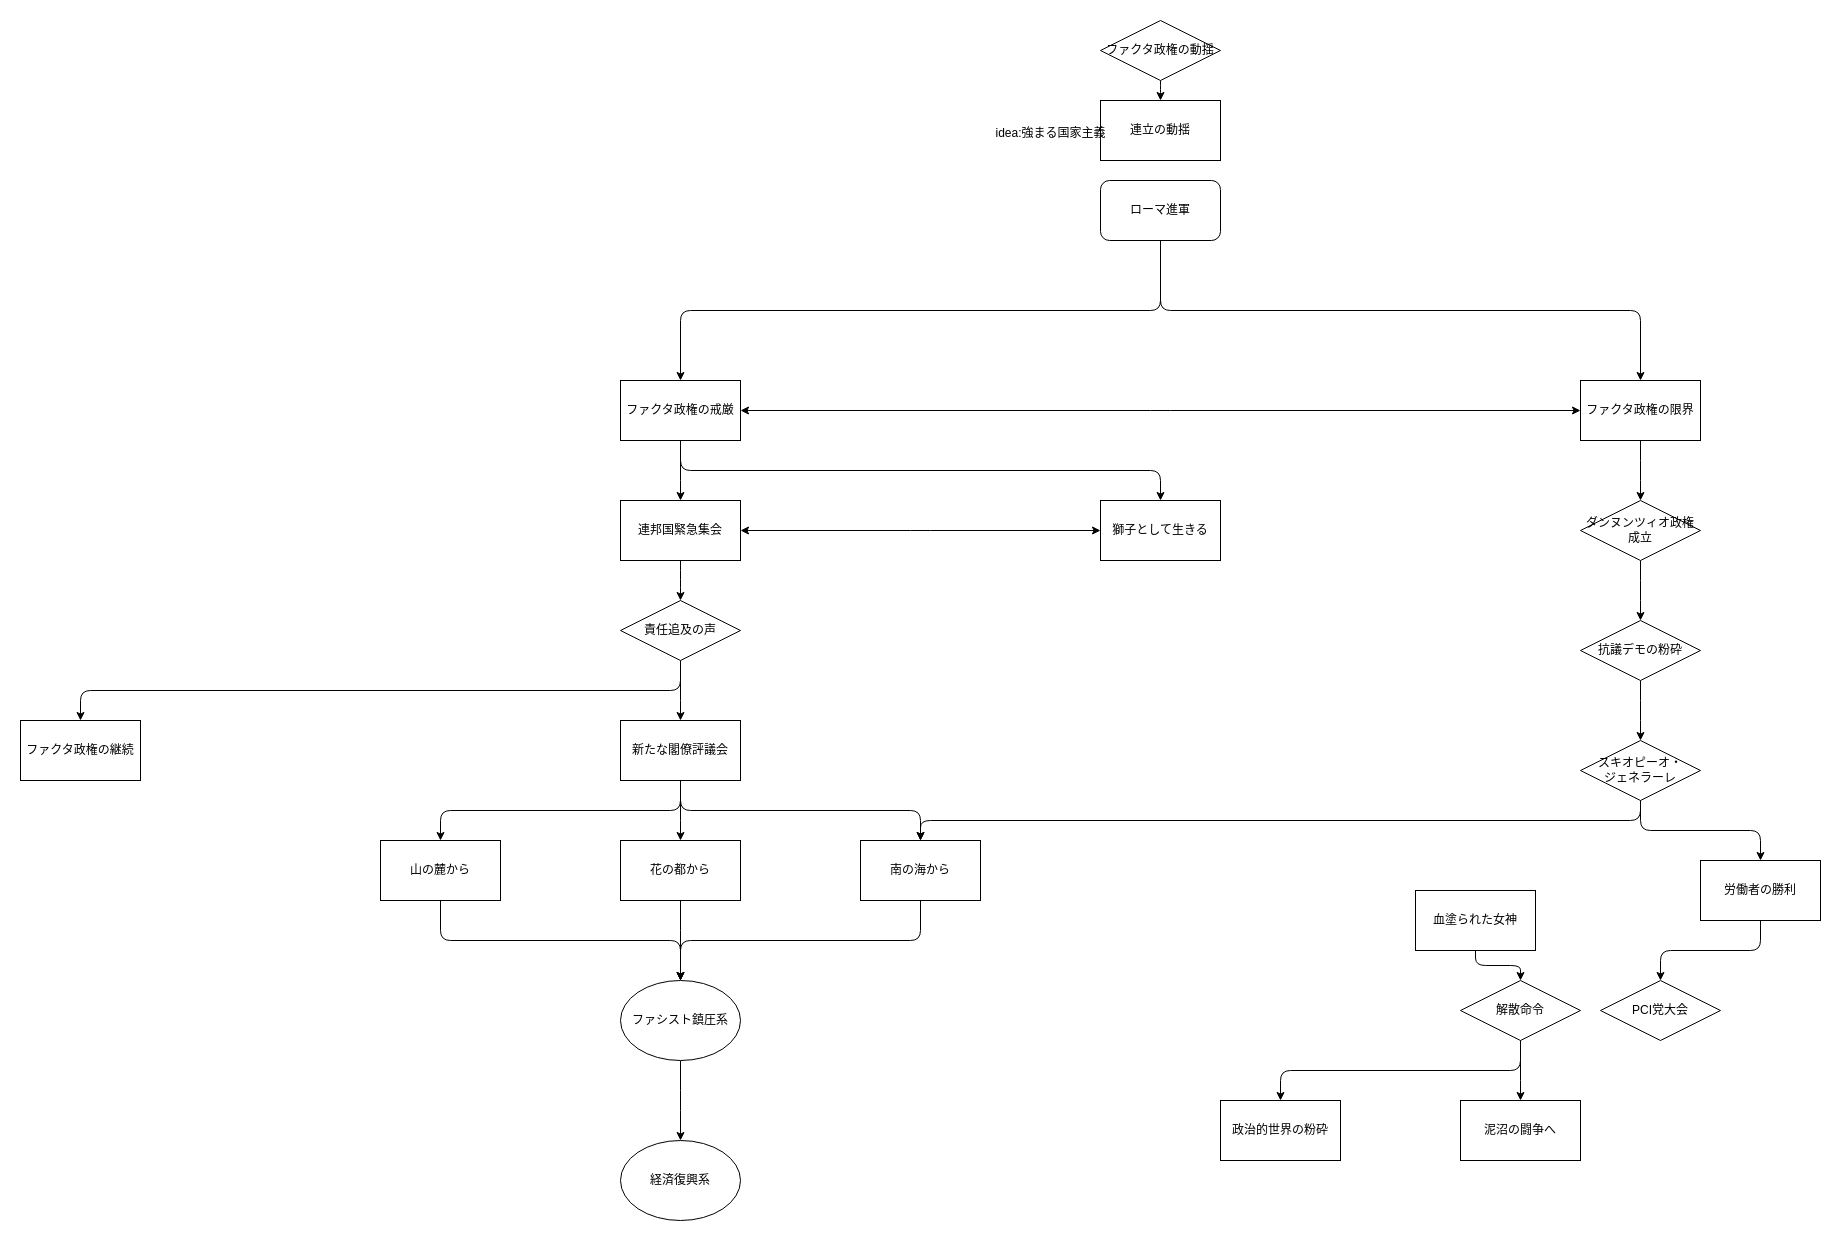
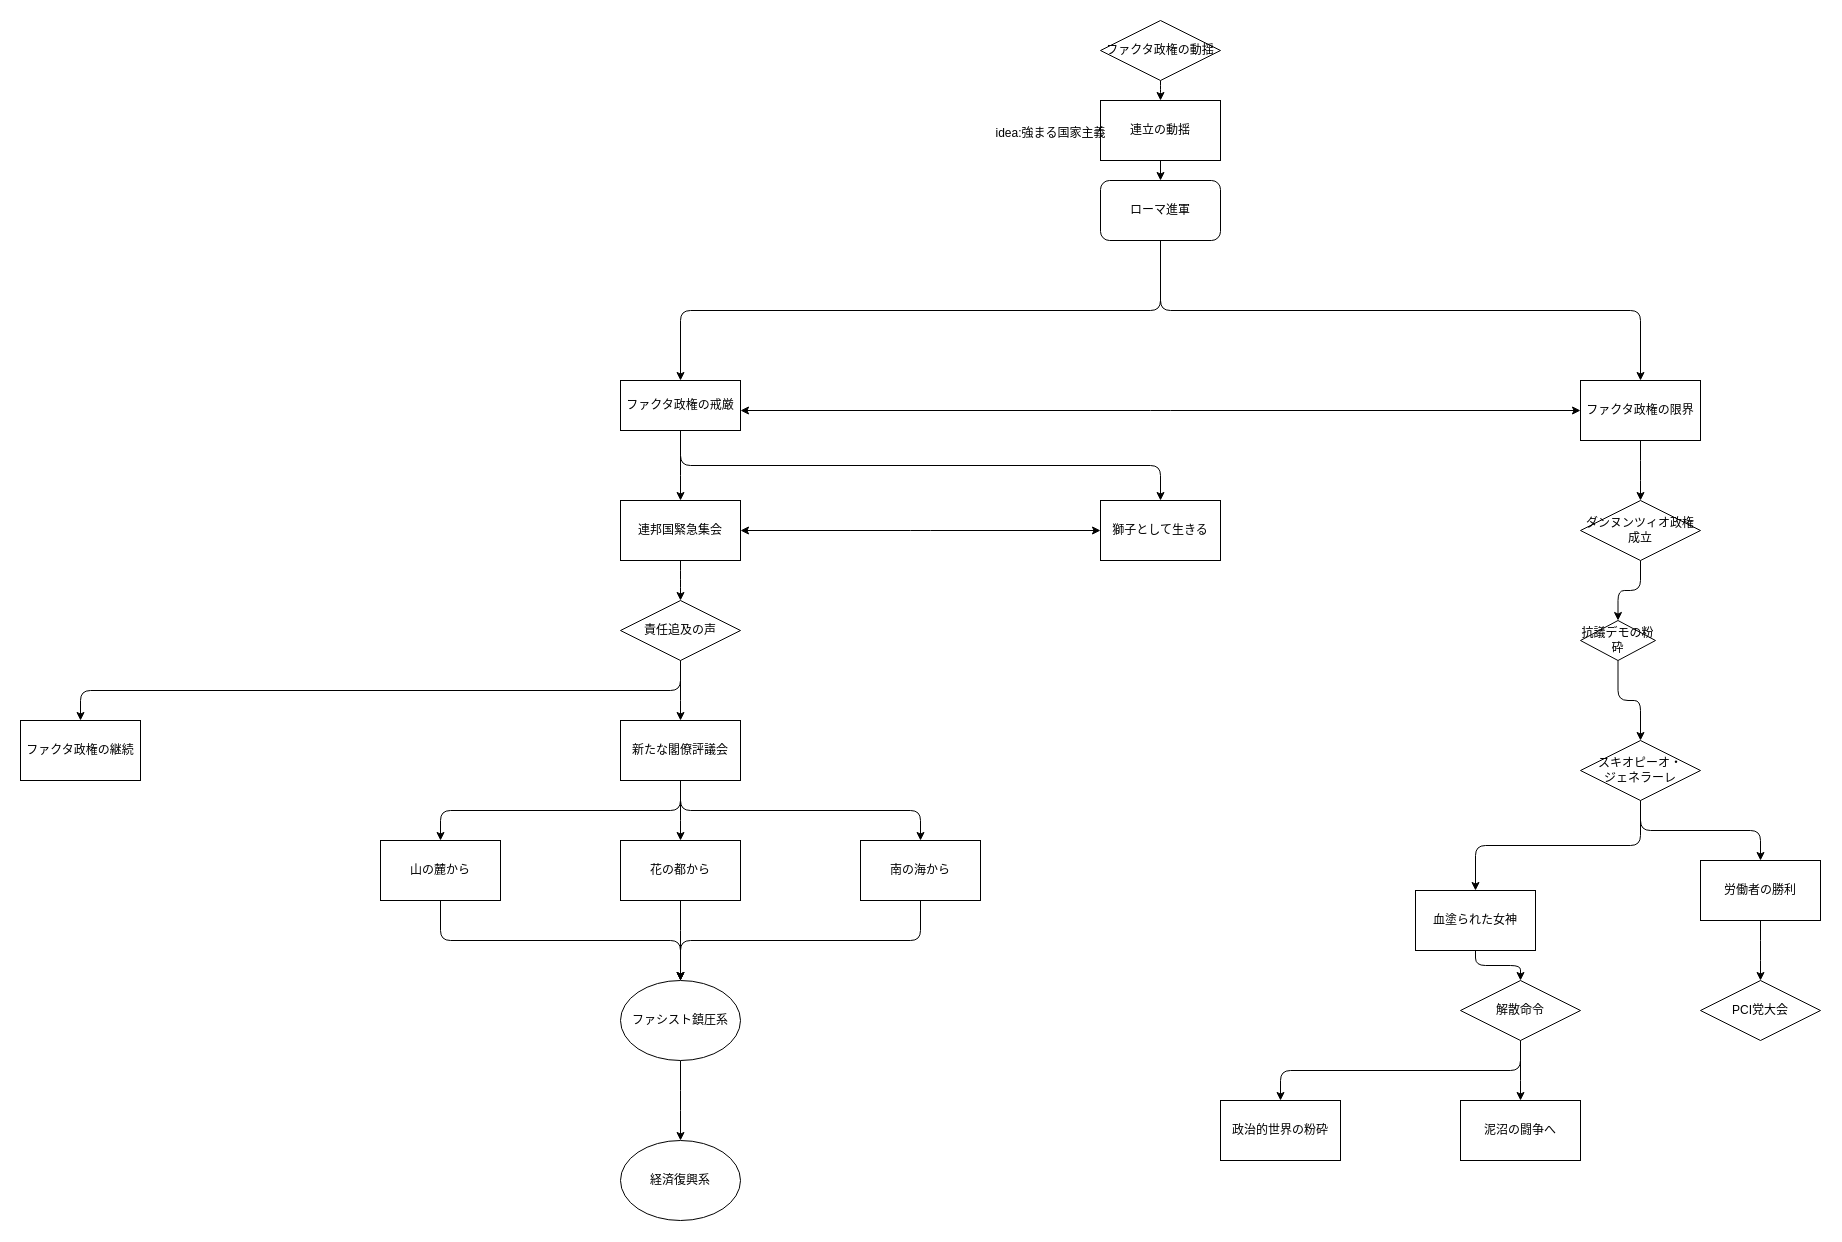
none -> (1161, 167)
(681, 411) -> (681, 406)
(1641, 651) -> (1618, 641)
(1281, 821) -> (1549, 846)
(1661, 1011) -> (1761, 1011)
